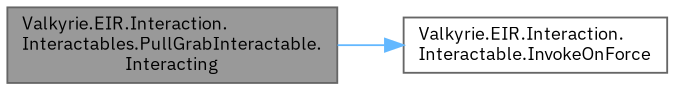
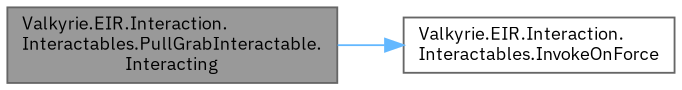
(535, 45) -> (539, 45)
